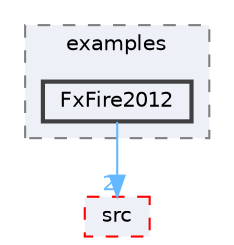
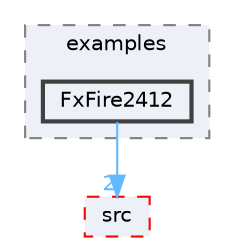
(117, 102) -> (117, 102)
